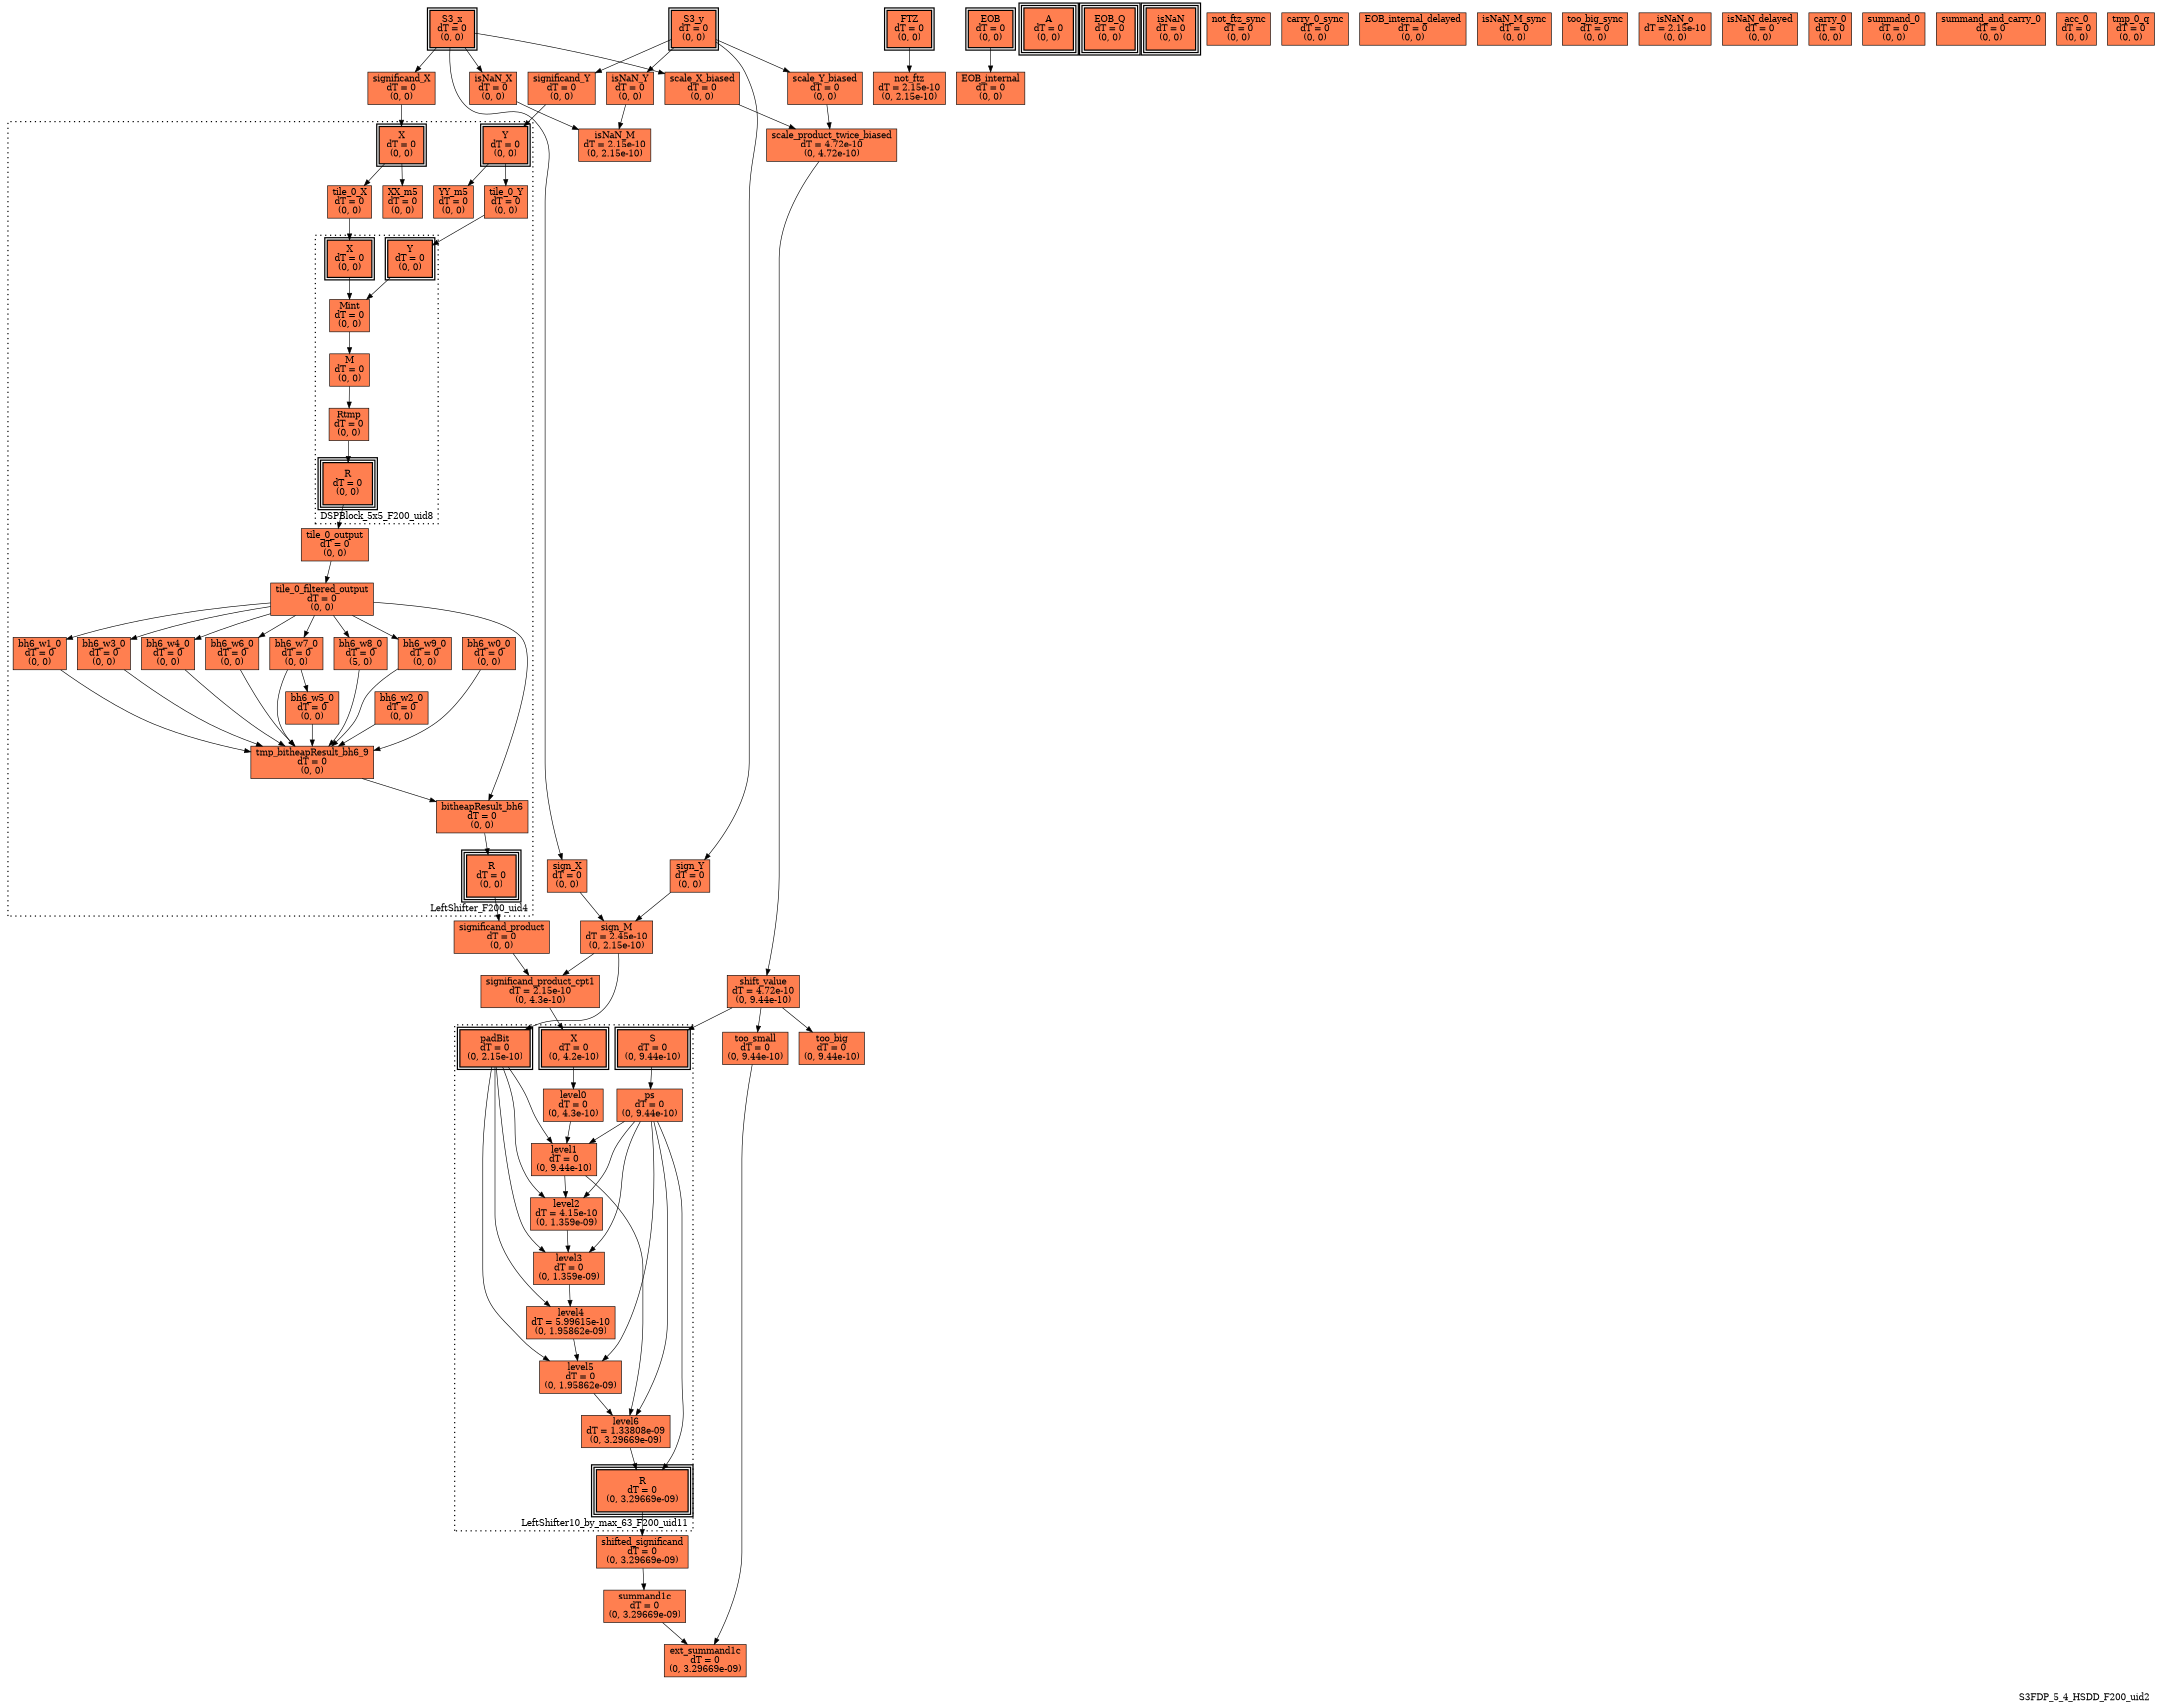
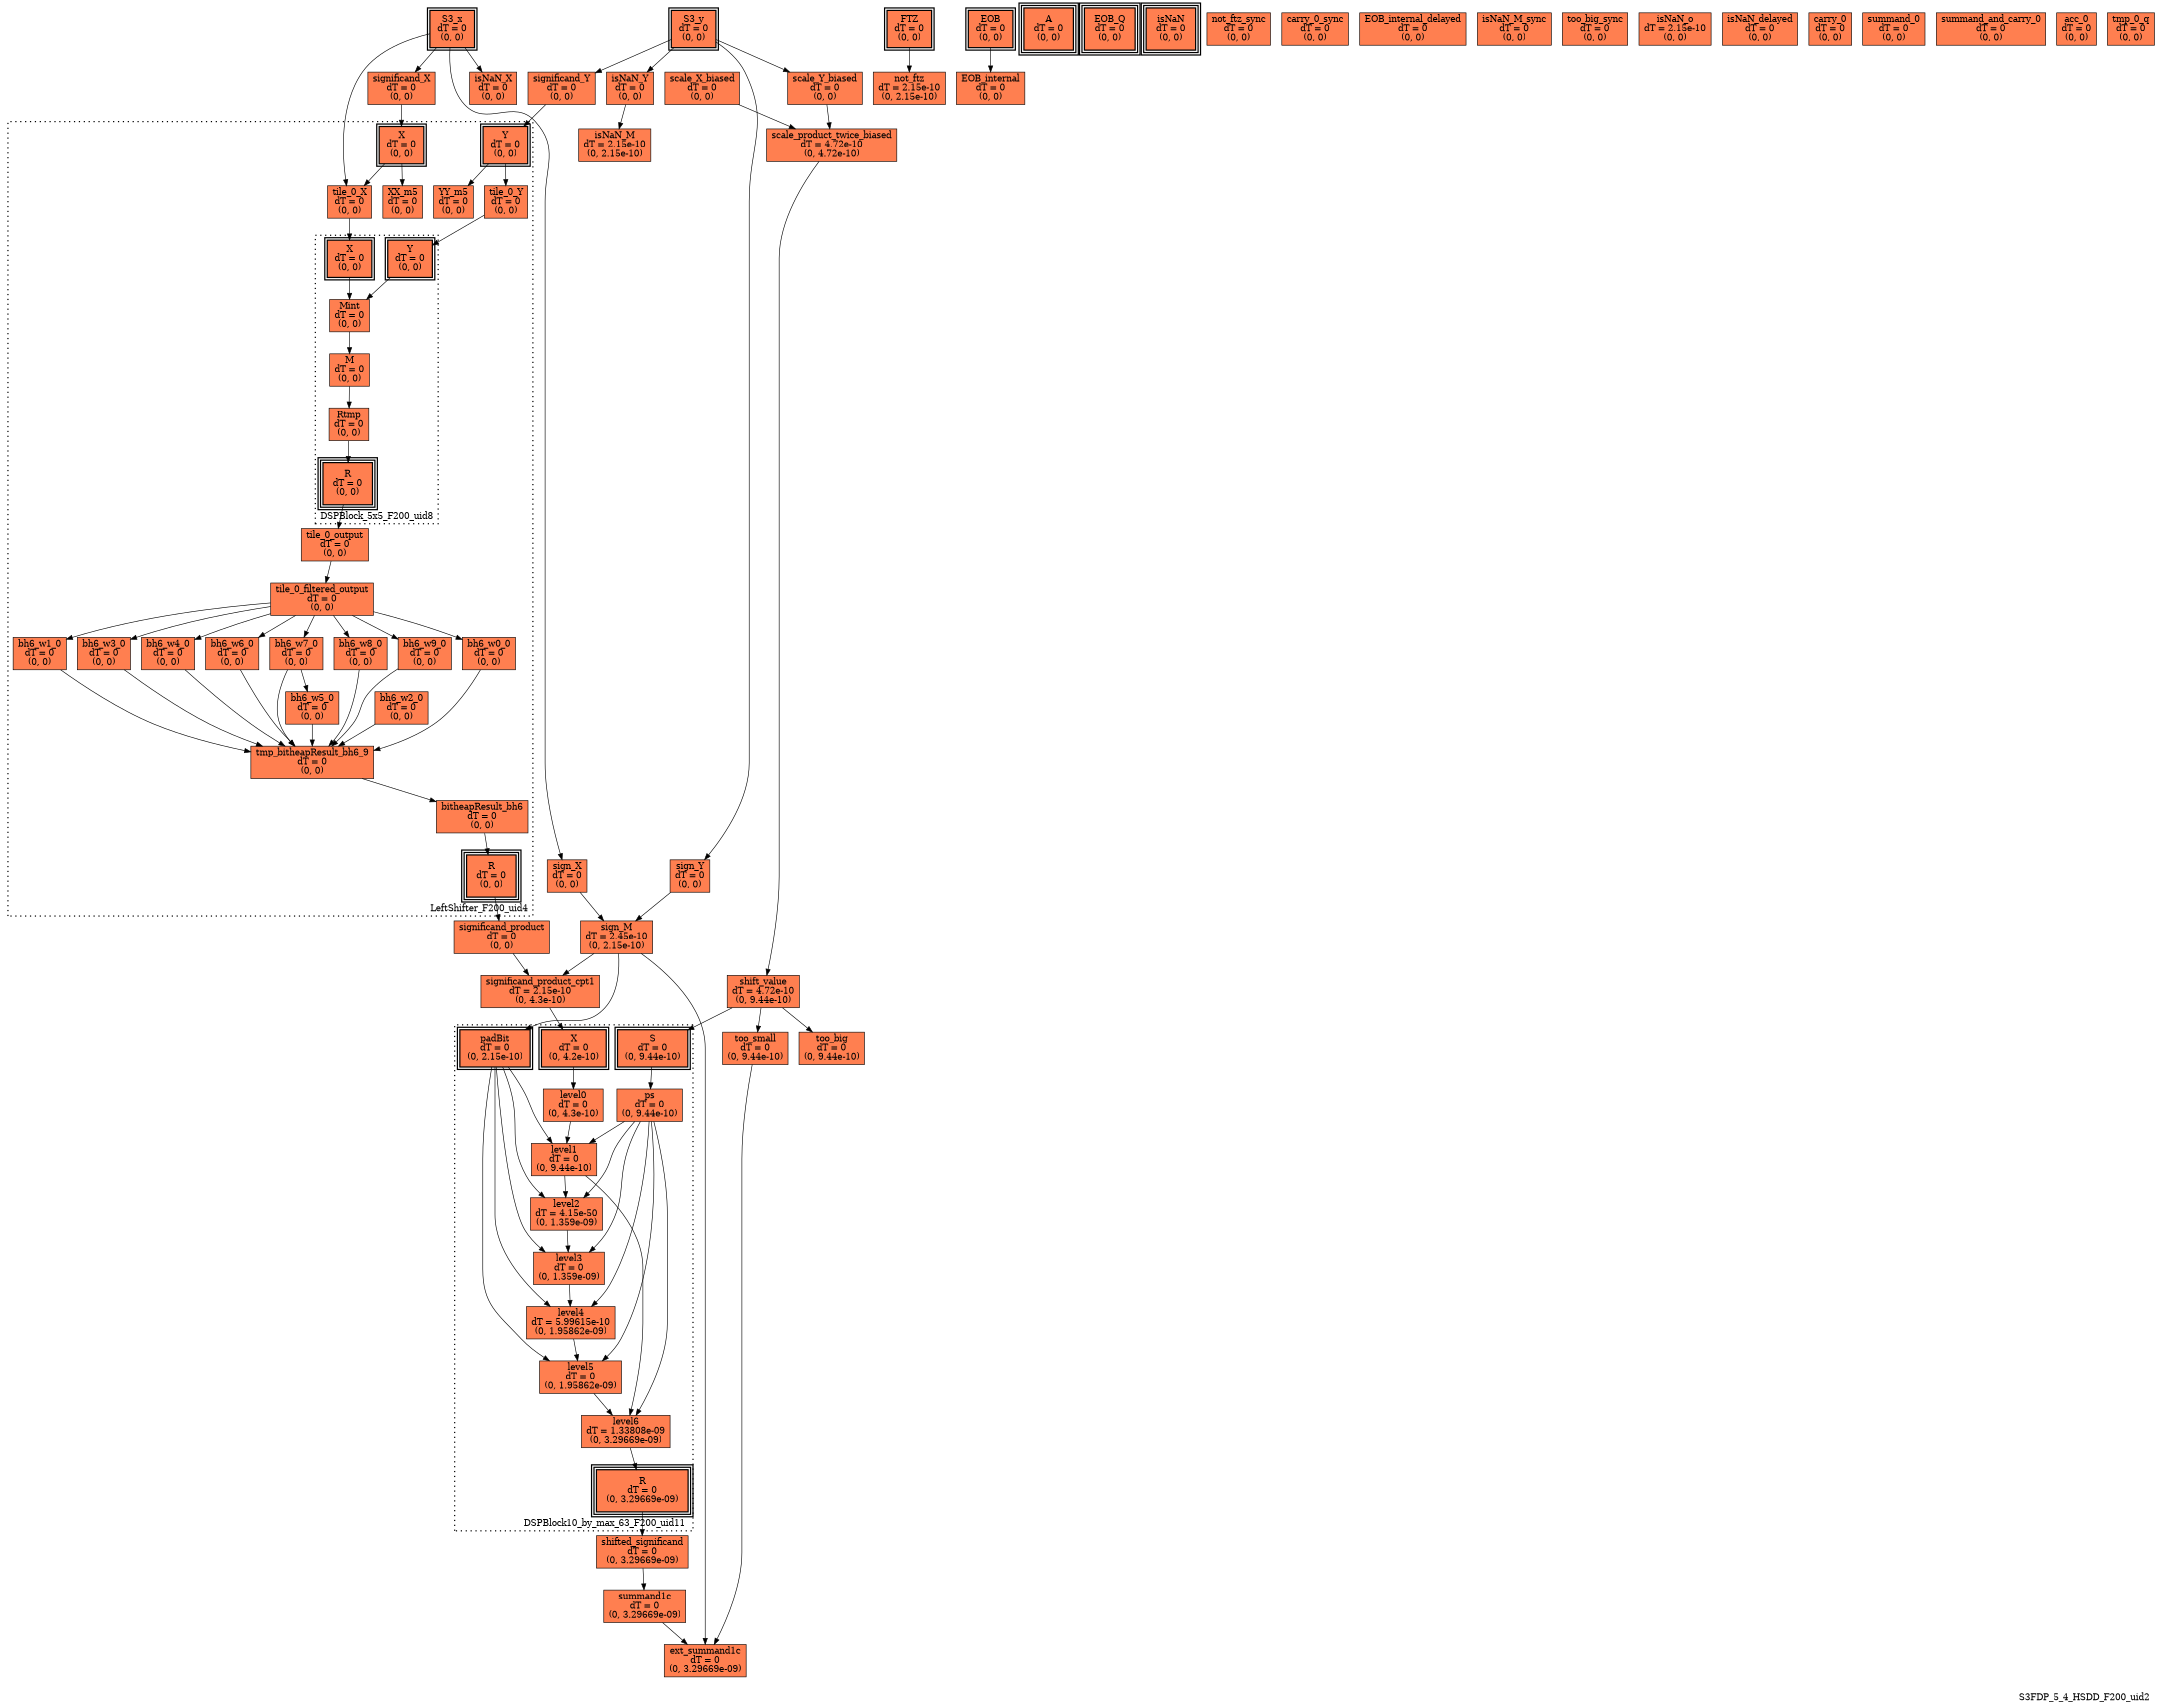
(567, 50) -> (355, 86)
(545, 115) -> none
(523, 642) -> (415, 623)
(361, 654) -> (361, 654)
(566, 1214) -> (566, 1214)
none -> (705, 1284)
(682, 1293) -> (636, 1216)
(605, 1524) -> (605, 1524)
